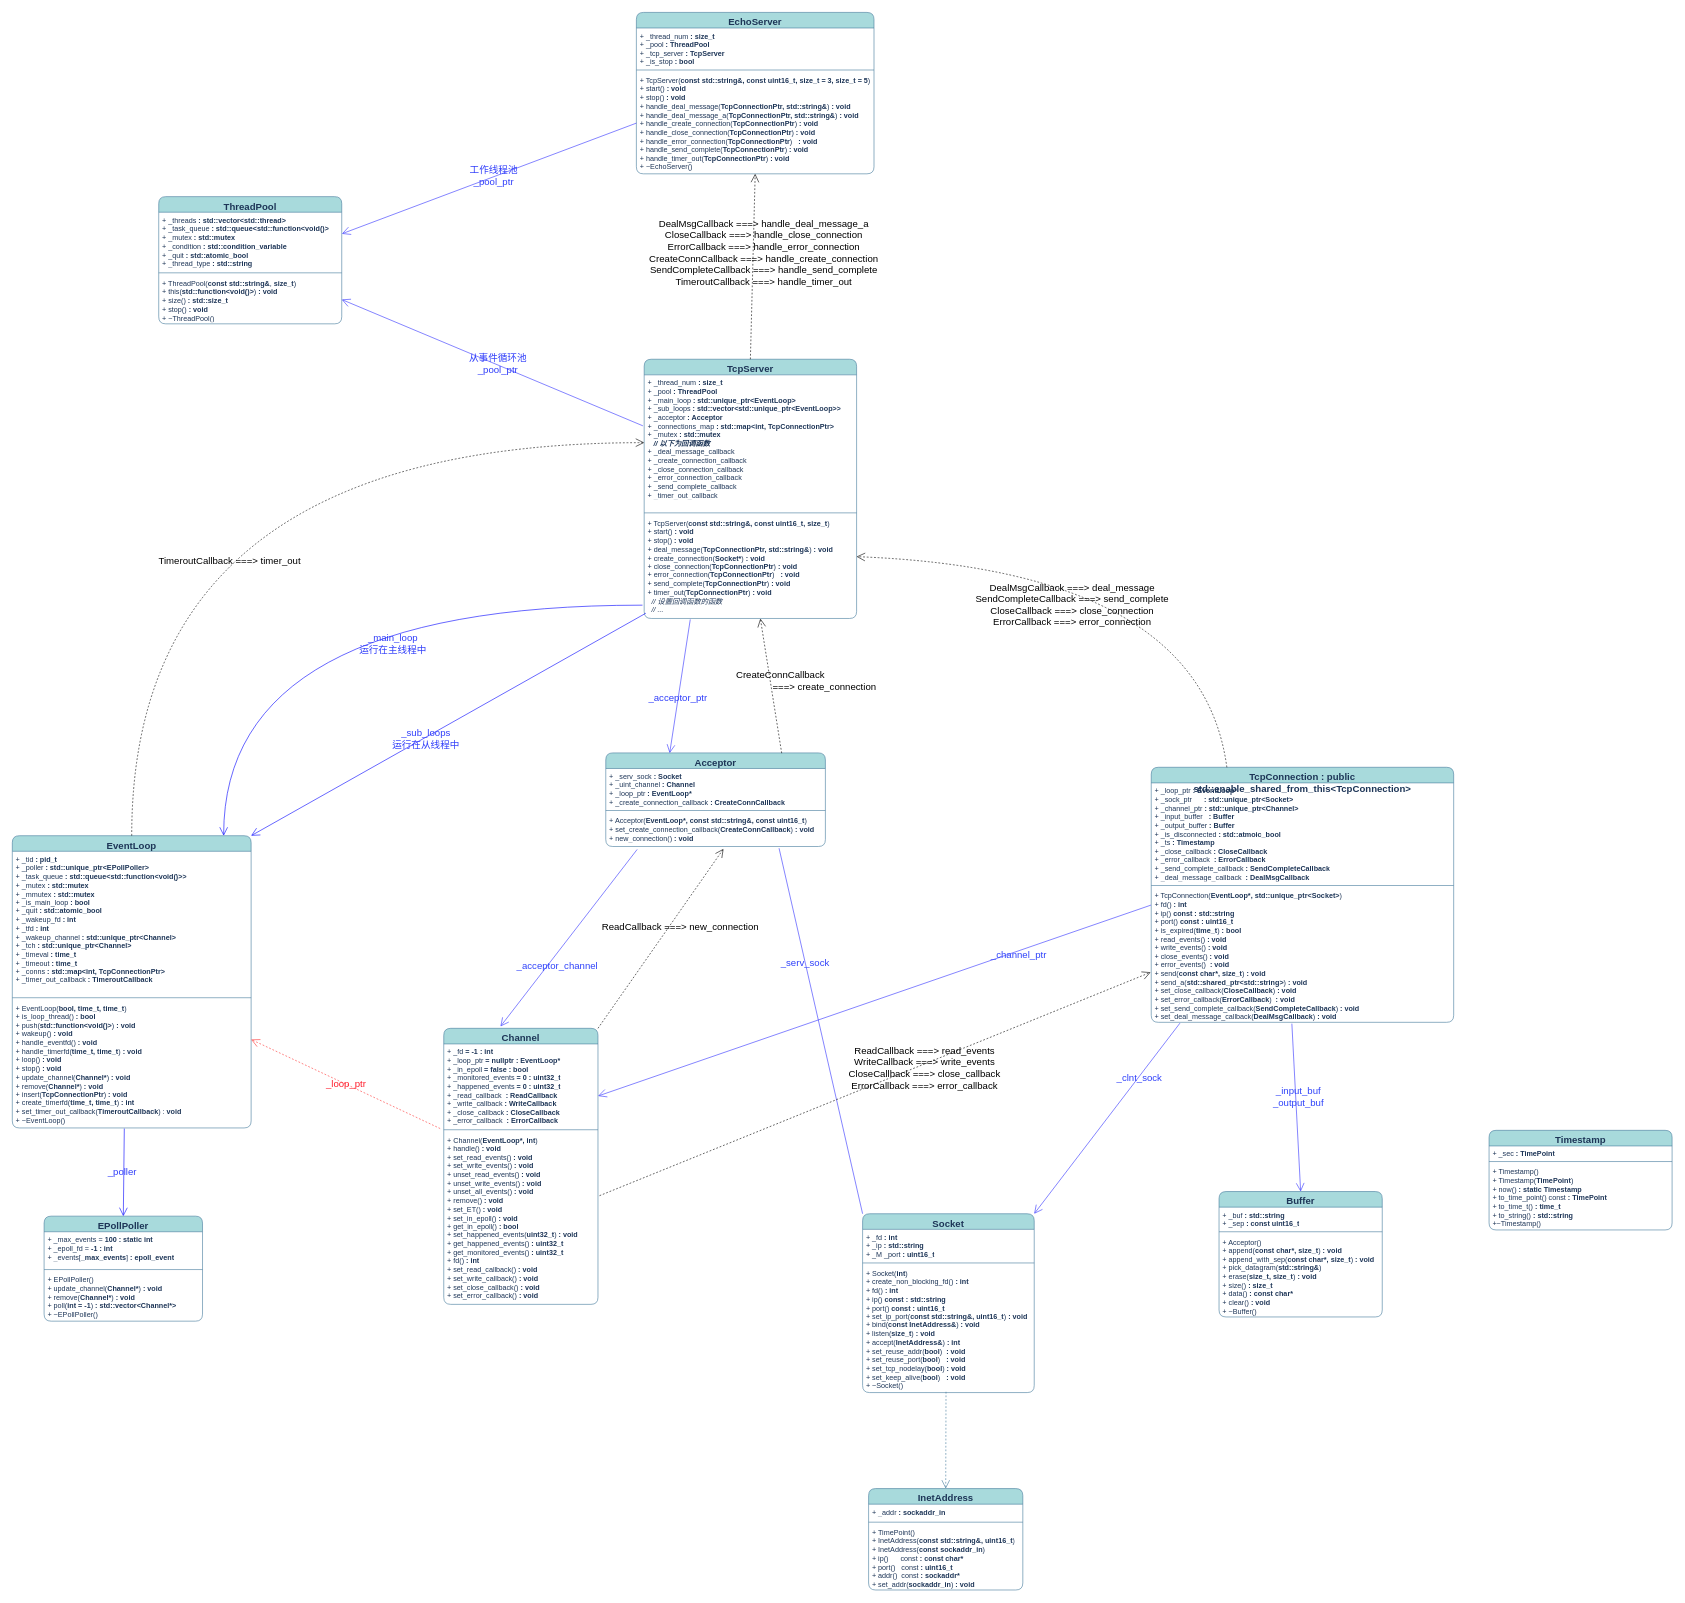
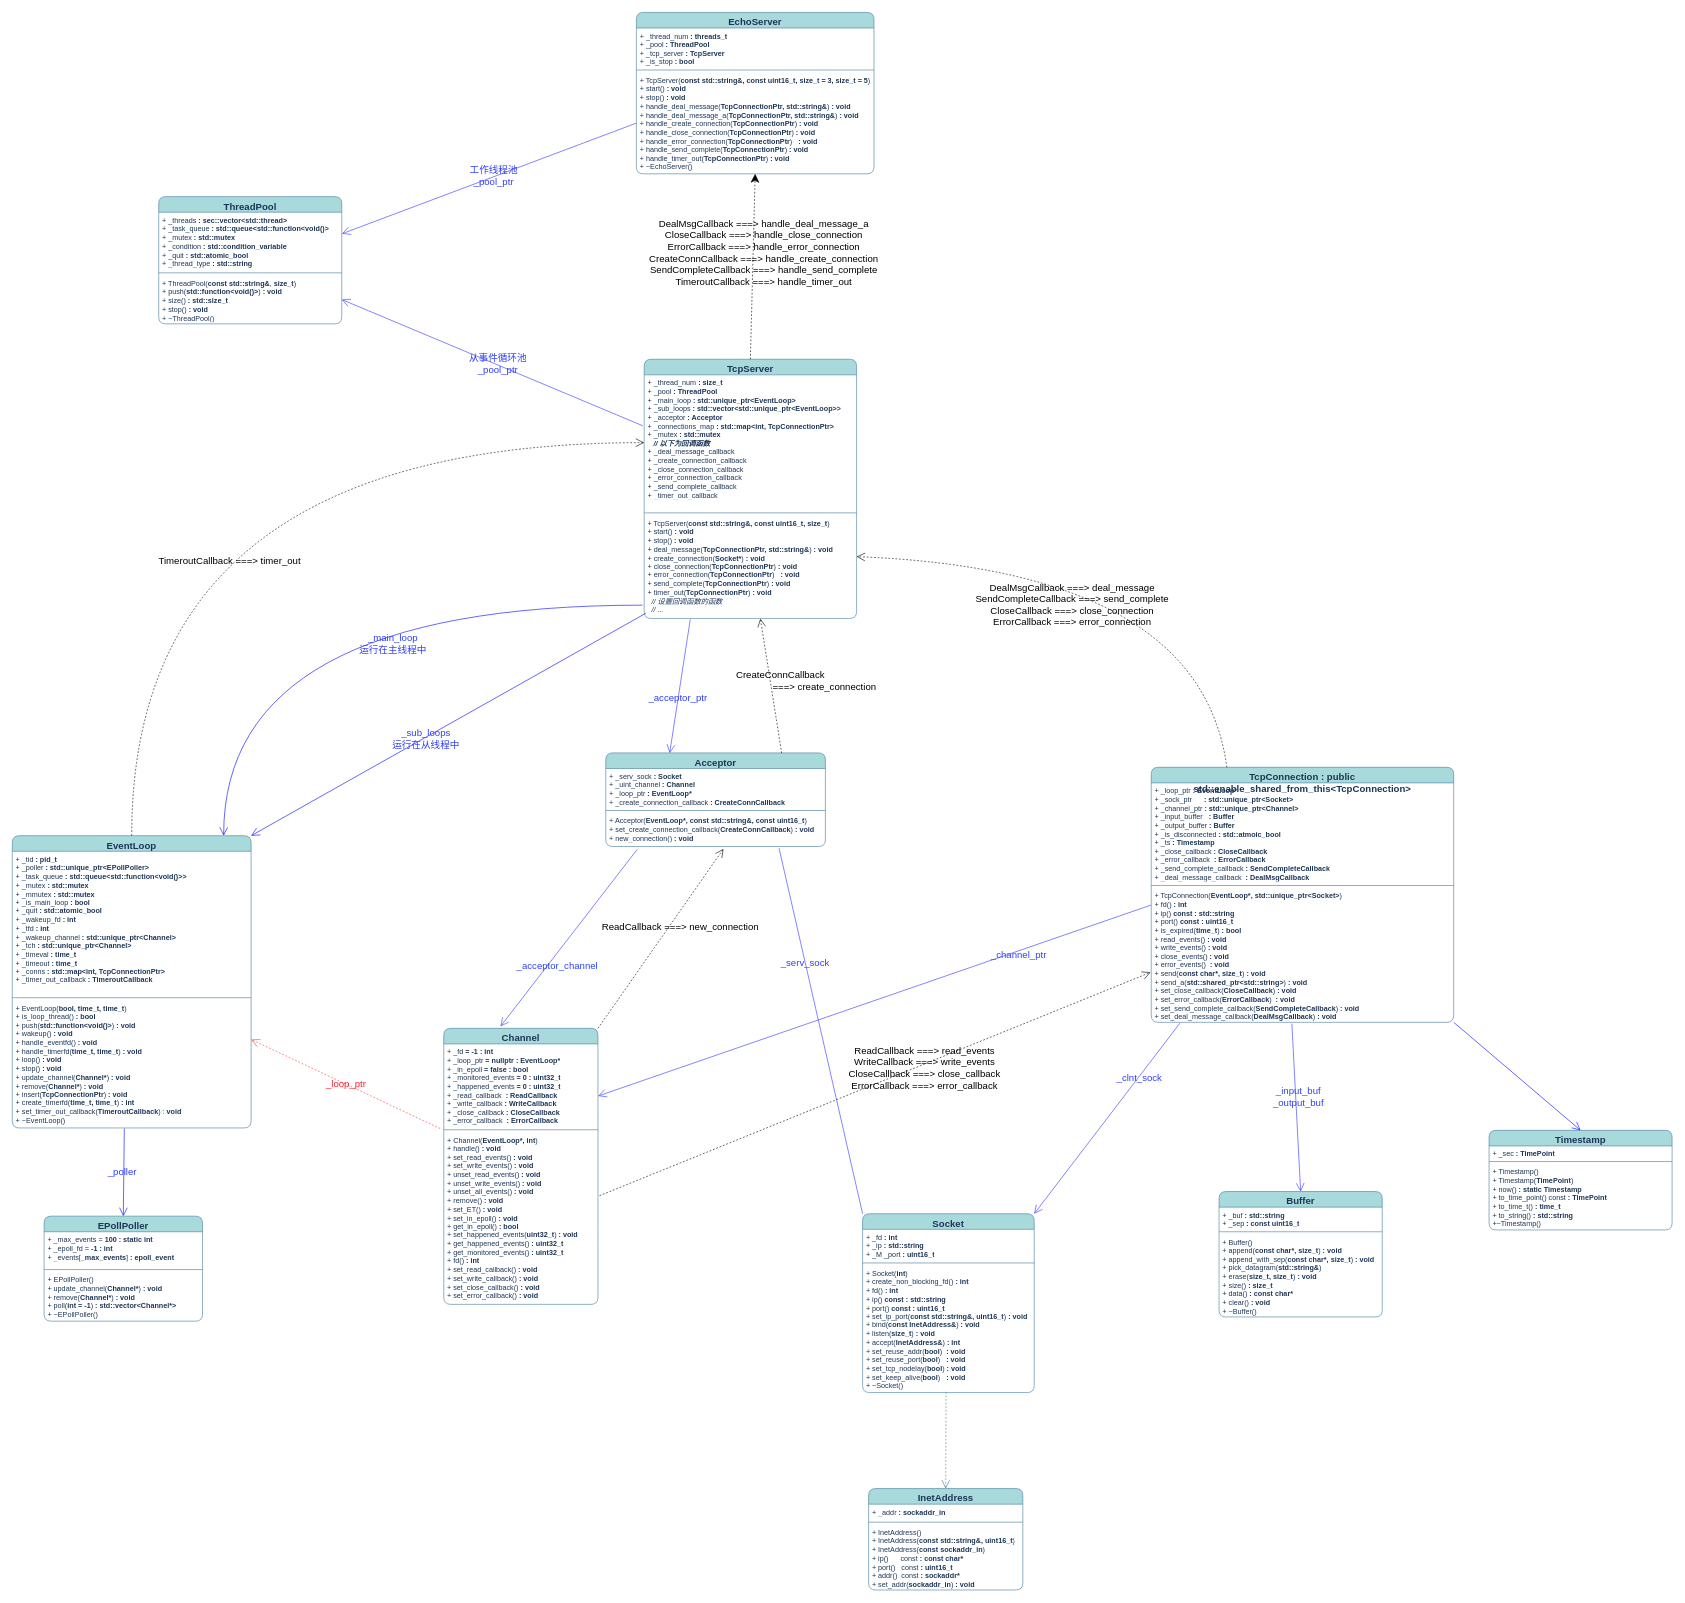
(687, 49) -> (687, 49)
(755, 179) -> (755, 182)
(250, 242) -> (250, 242)
(235, 301) -> (235, 301)
none -> (1516, 1075)
(1301, 1281) -> (1301, 1281)
(946, 1563) -> (946, 1563)
